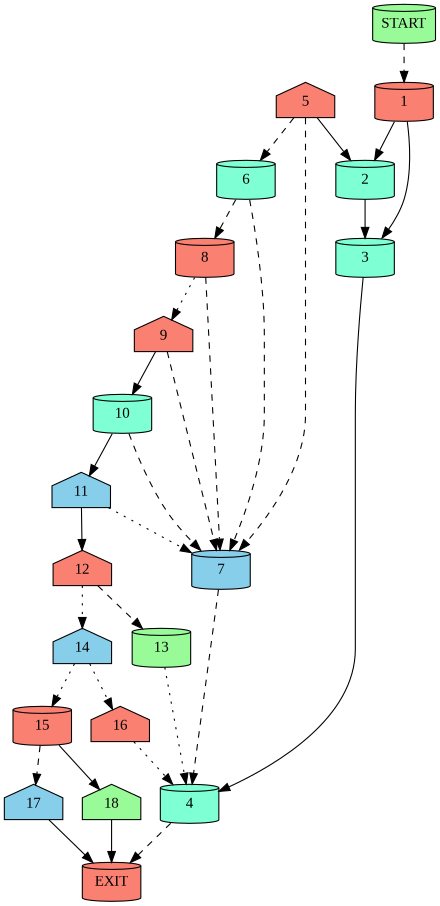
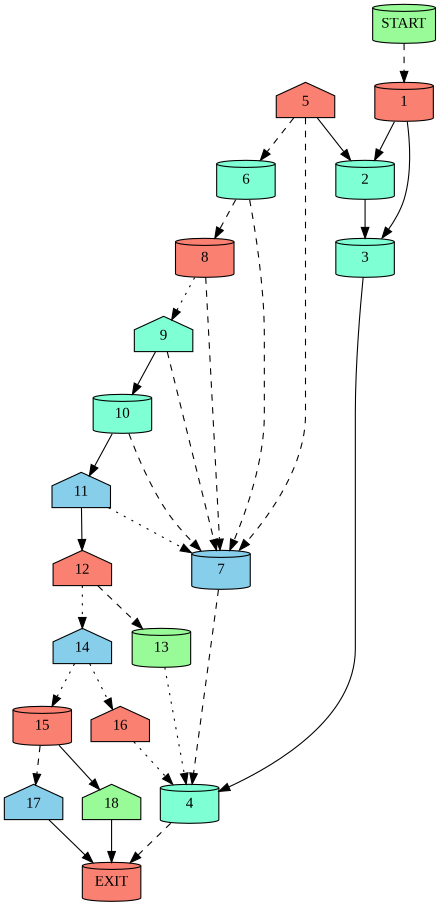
(164, 336) -> (164, 336)
